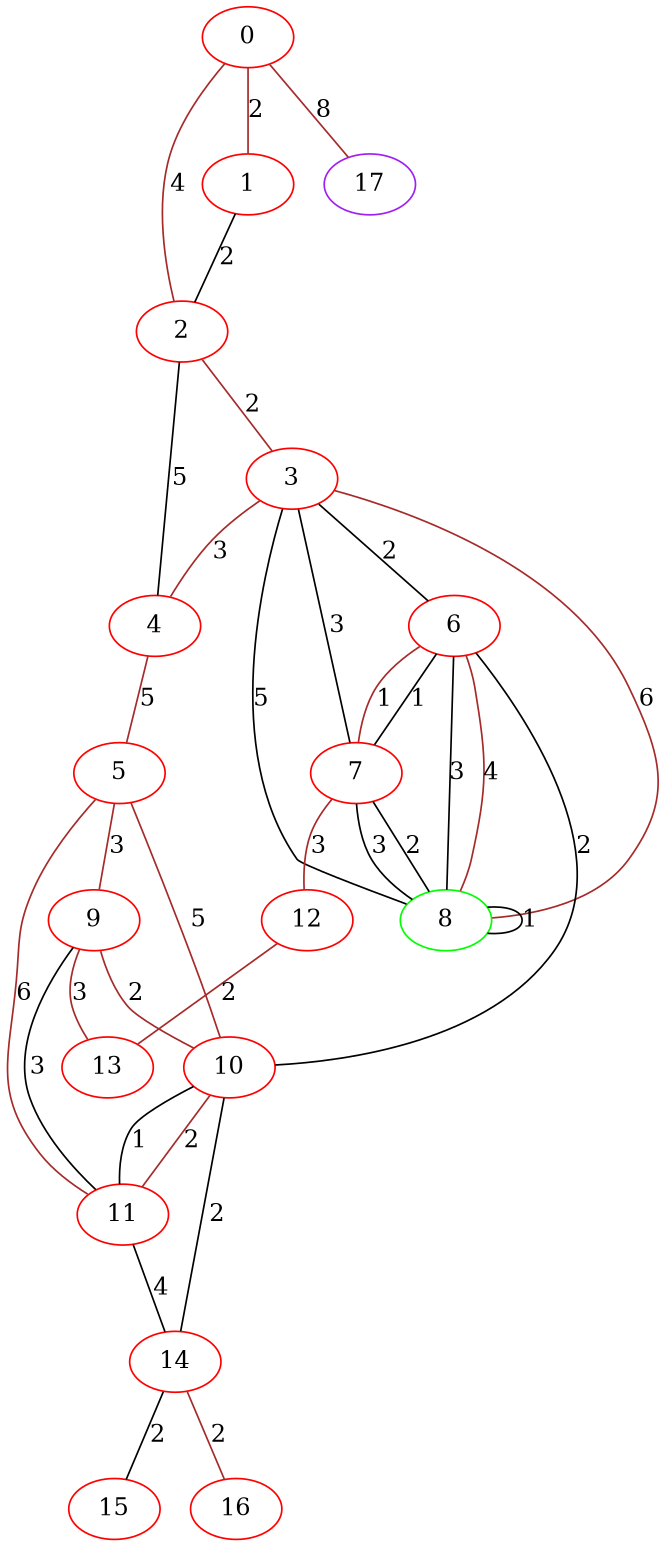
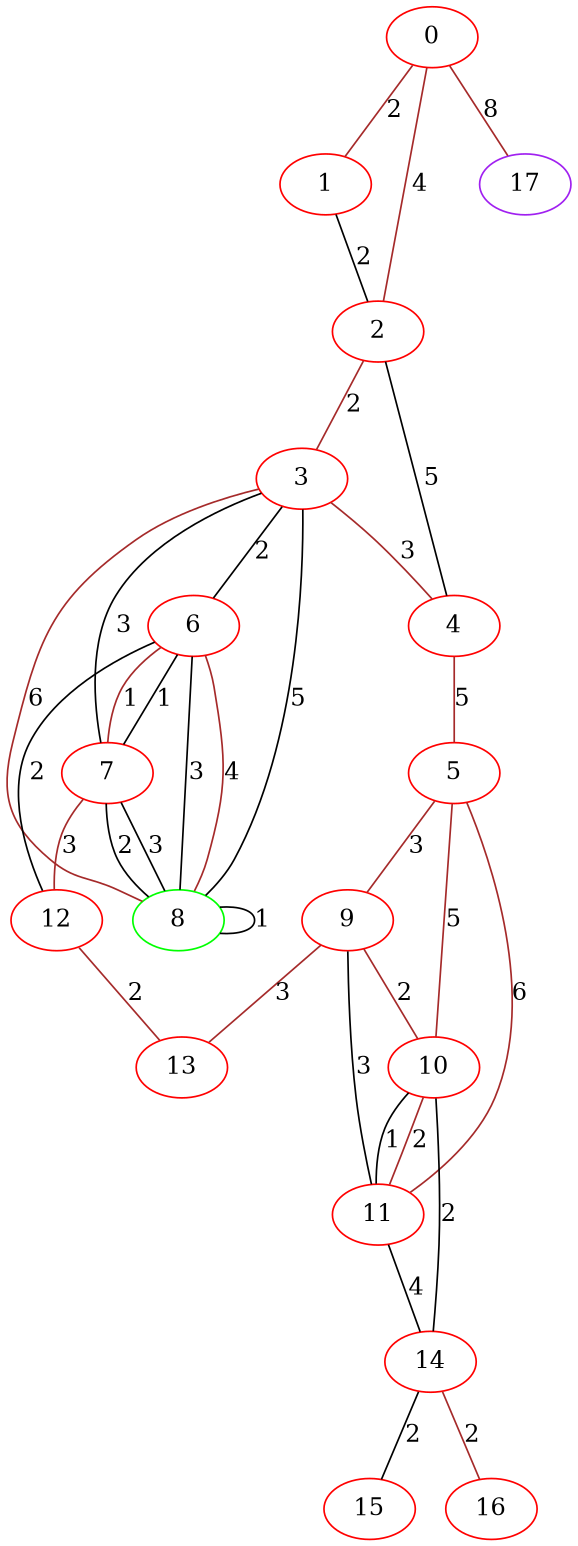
(558, 943) -> (32, 738)
